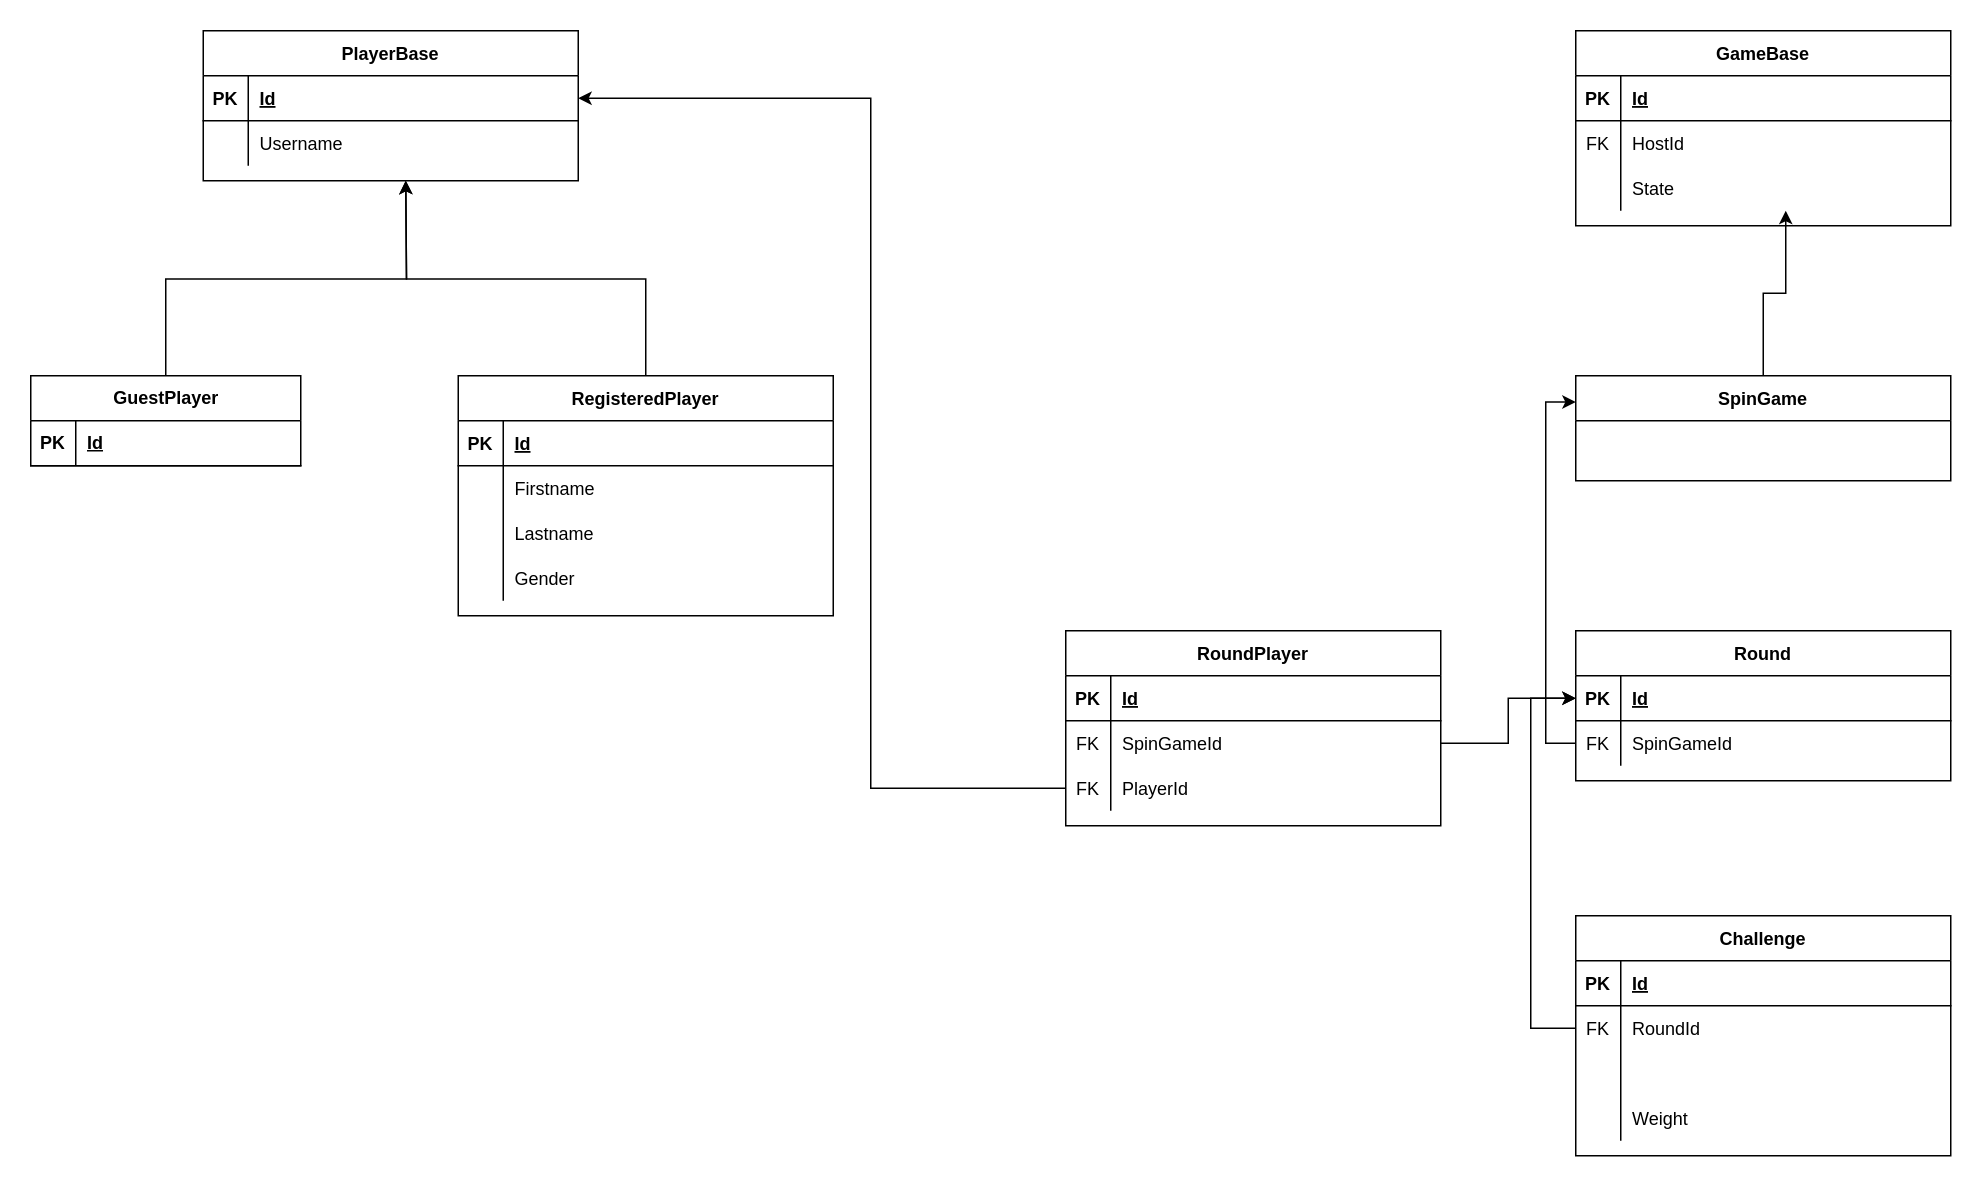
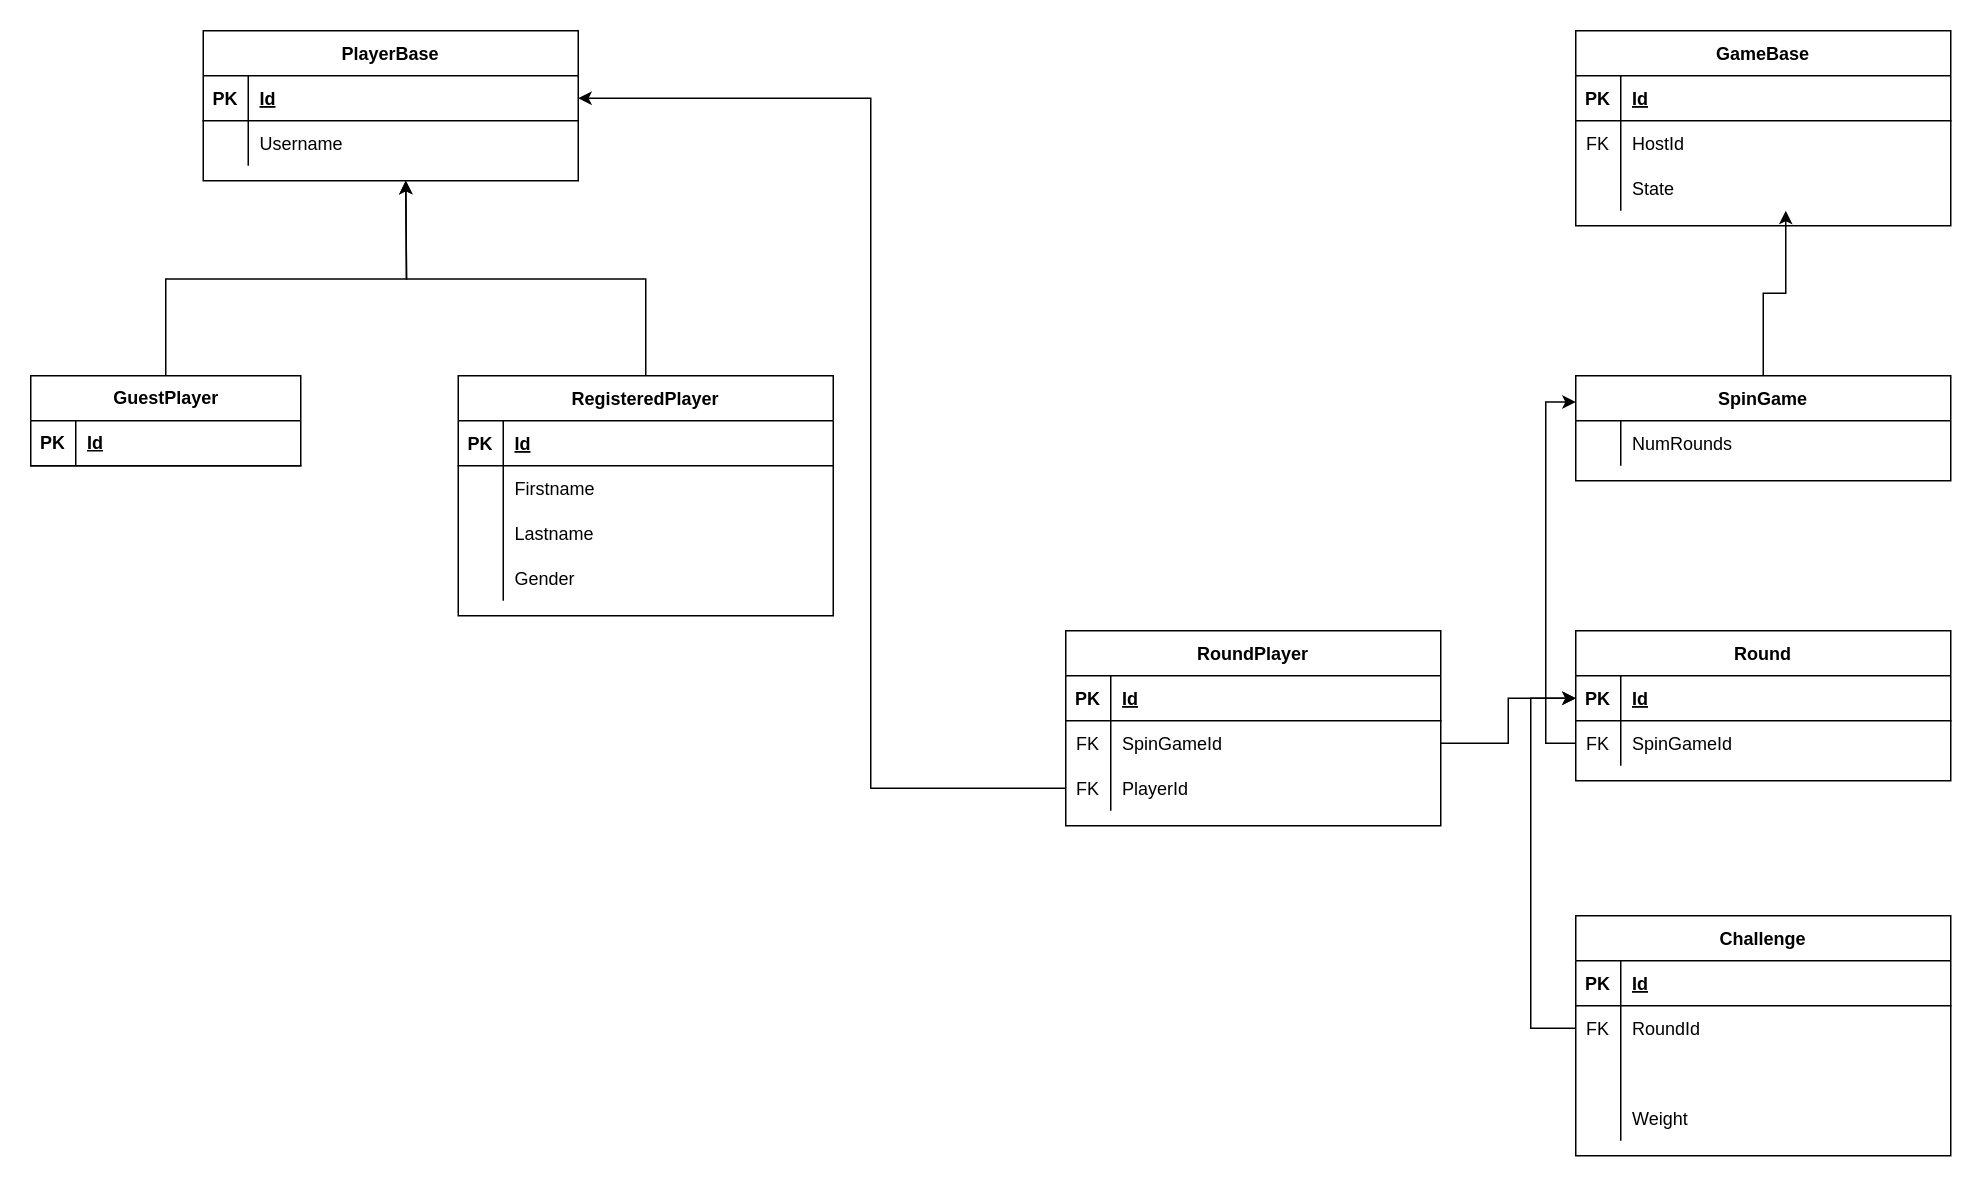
none -> (1786, 443)
